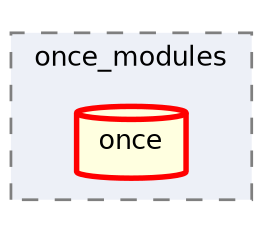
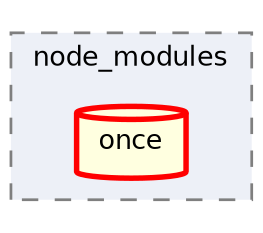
(131, 59) -> (131, 59)
